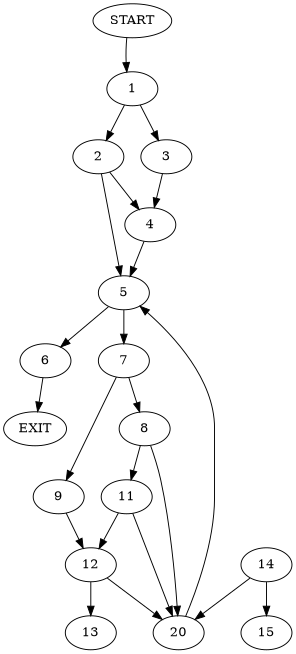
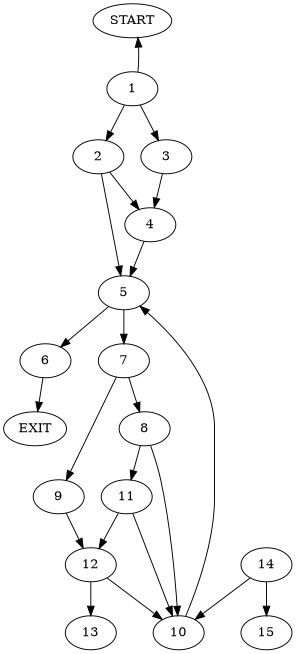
(126, 50) -> (139, 60)
(179, 633) -> (179, 633)
